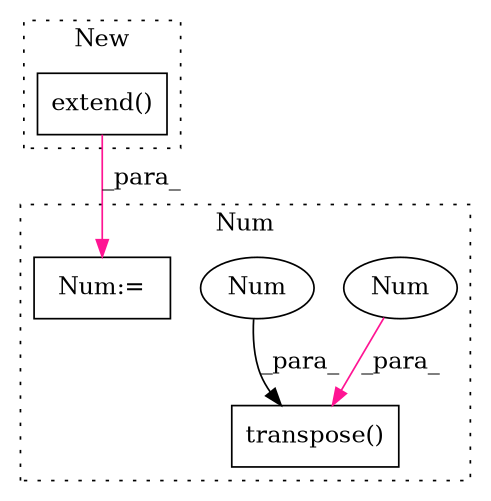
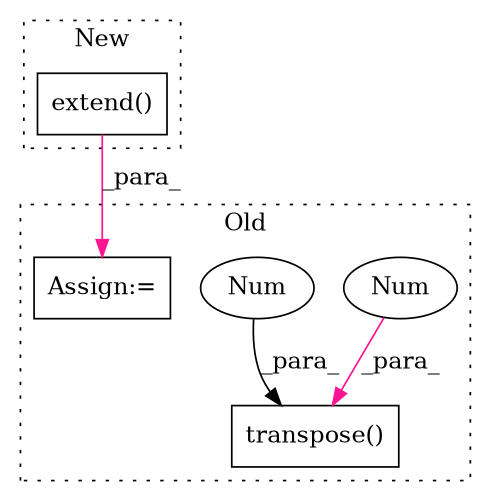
(245, 224) -> (245, 224)
(102, 288) -> (102, 288)
